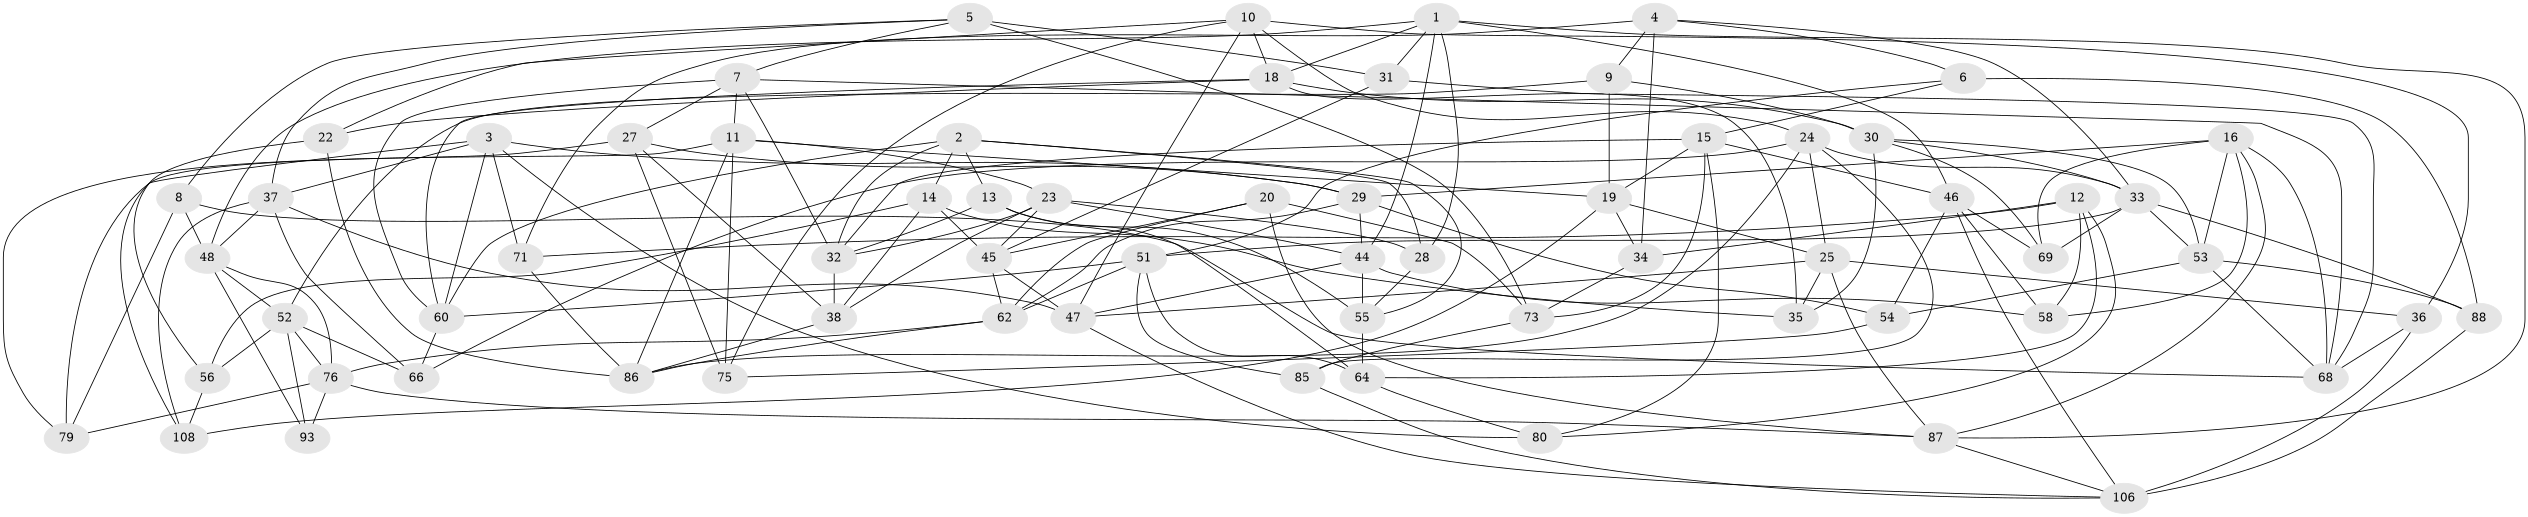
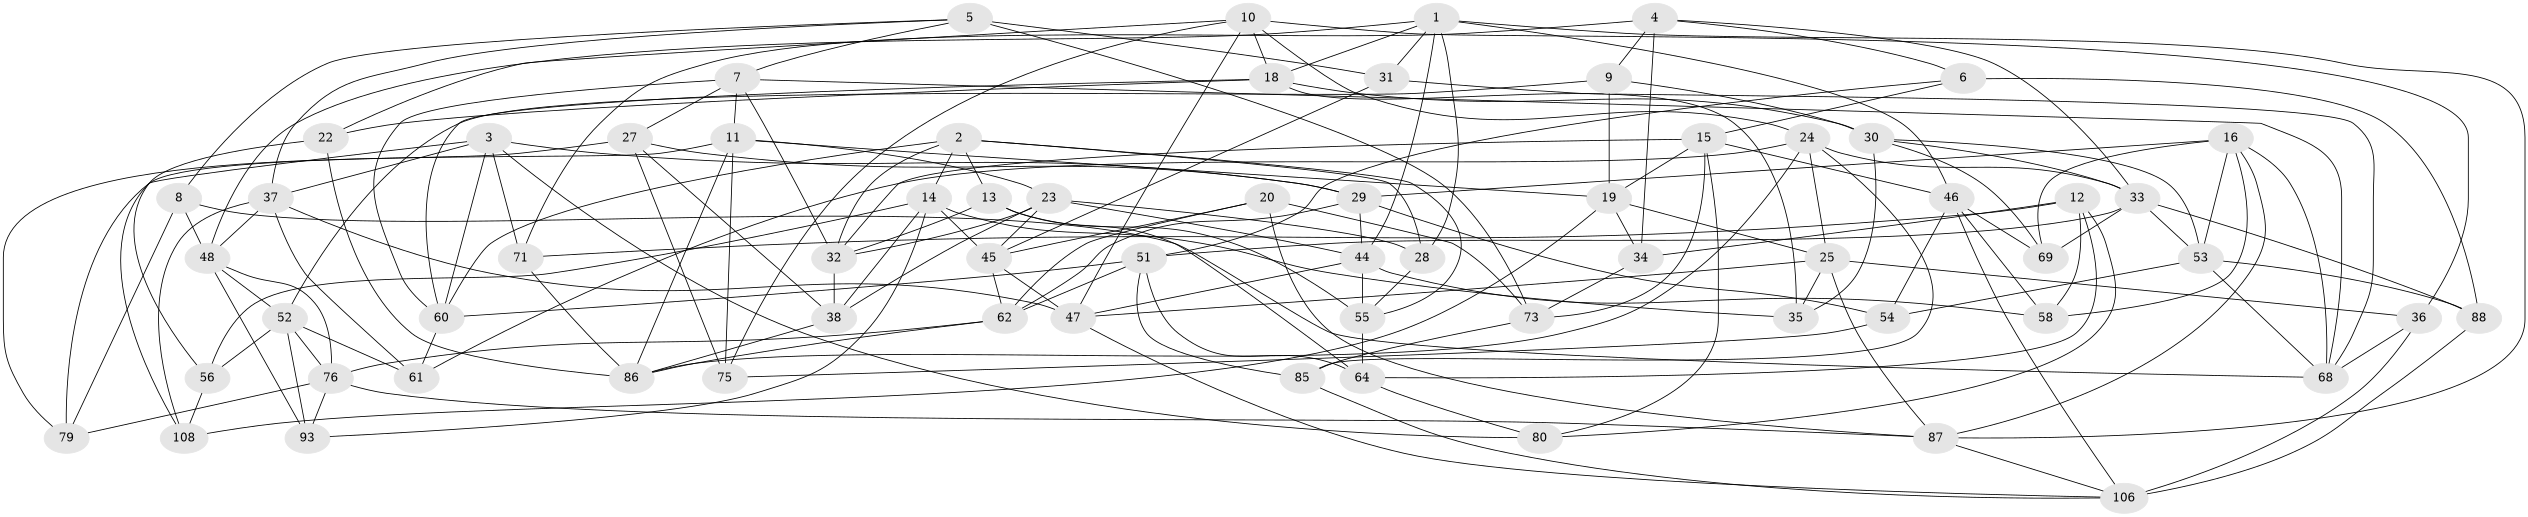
(417, 378) -> (417, 378)
none -> (742, 396)
